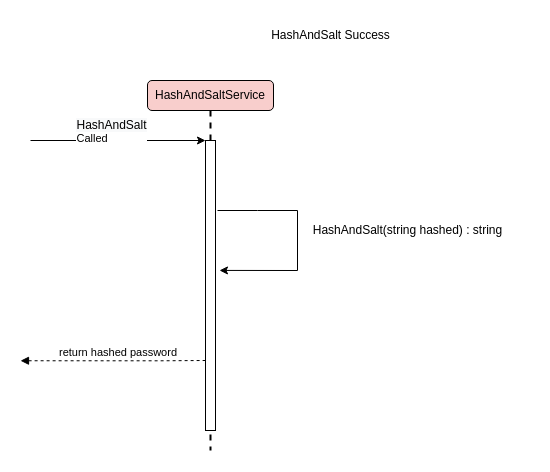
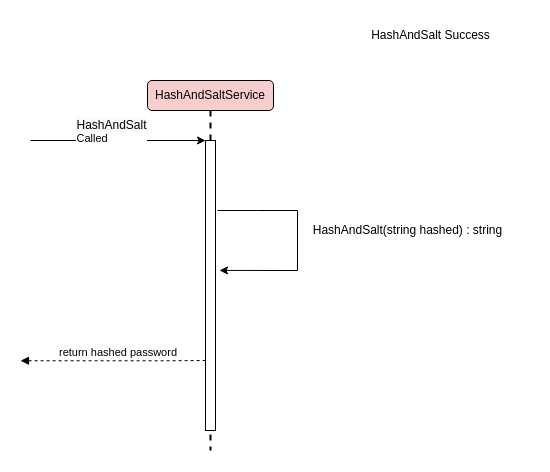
(331, 36) -> (431, 36)
